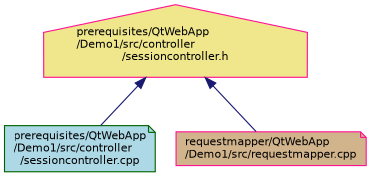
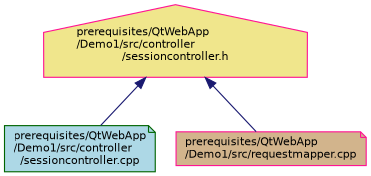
(271, 149) -> (271, 149)
